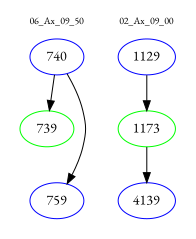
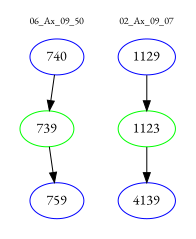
(147, 21) -> (147, 21)
(85, 124) -> (51, 160)
(147, 129) -> (147, 129)
